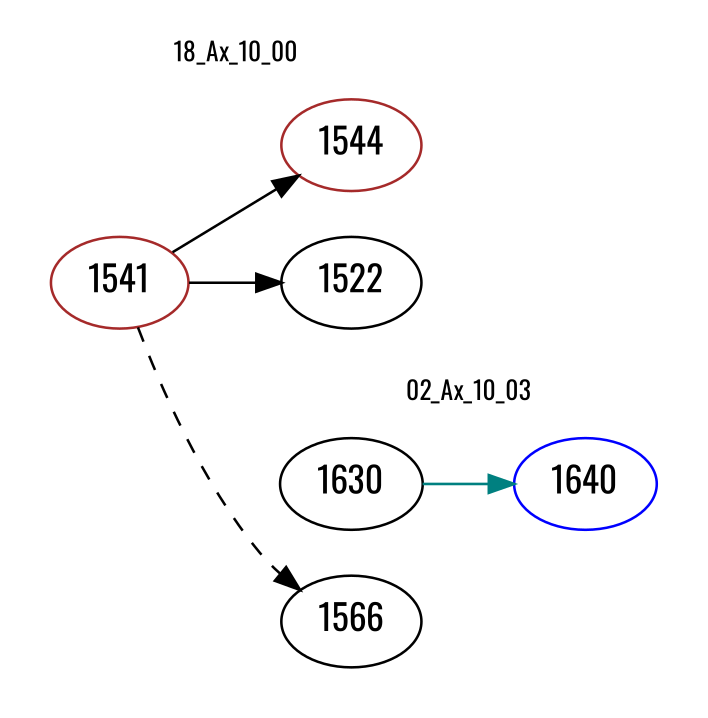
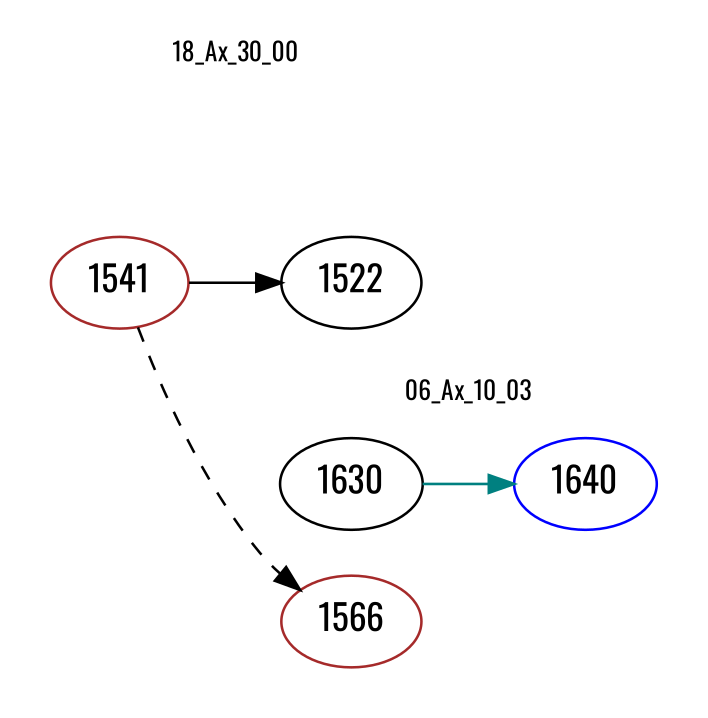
(236, 55) -> (236, 55)
(351, 145) -> none
(468, 394) -> (468, 394)
(351, 622) -> (351, 622)
